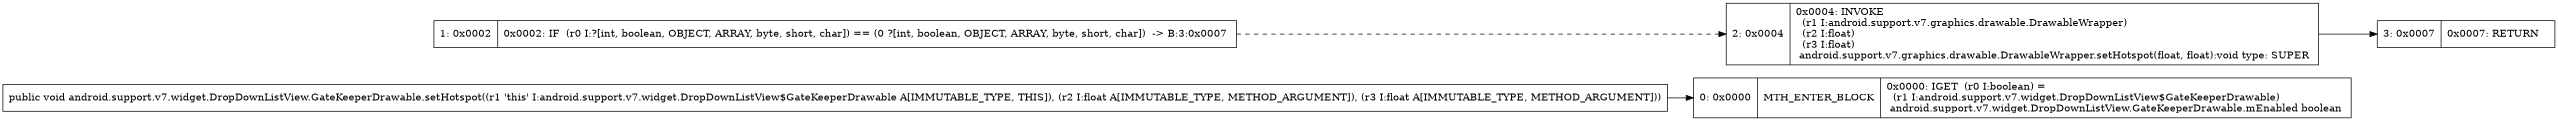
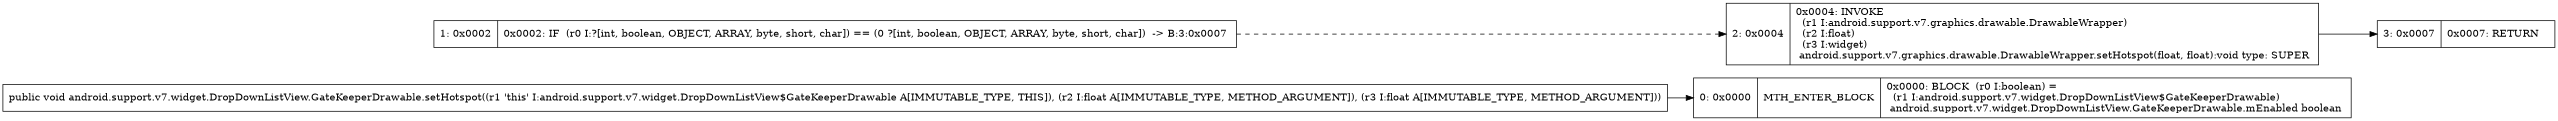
(1826, 45) -> (1832, 45)
(1968, 87) -> (1974, 87)
